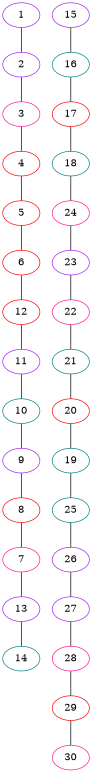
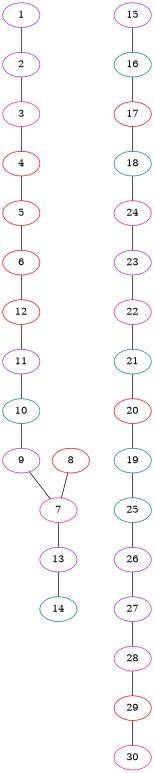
(21, 485) -> (40, 485)
